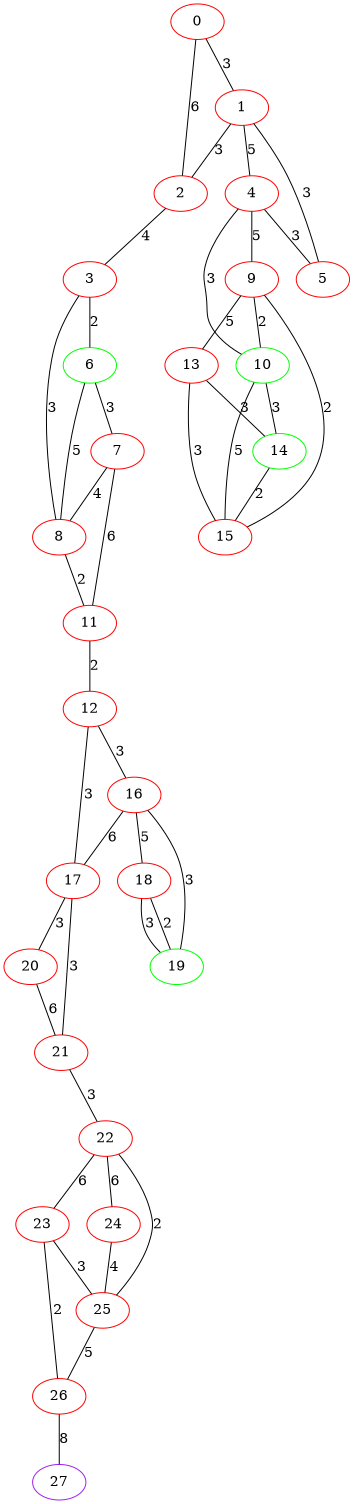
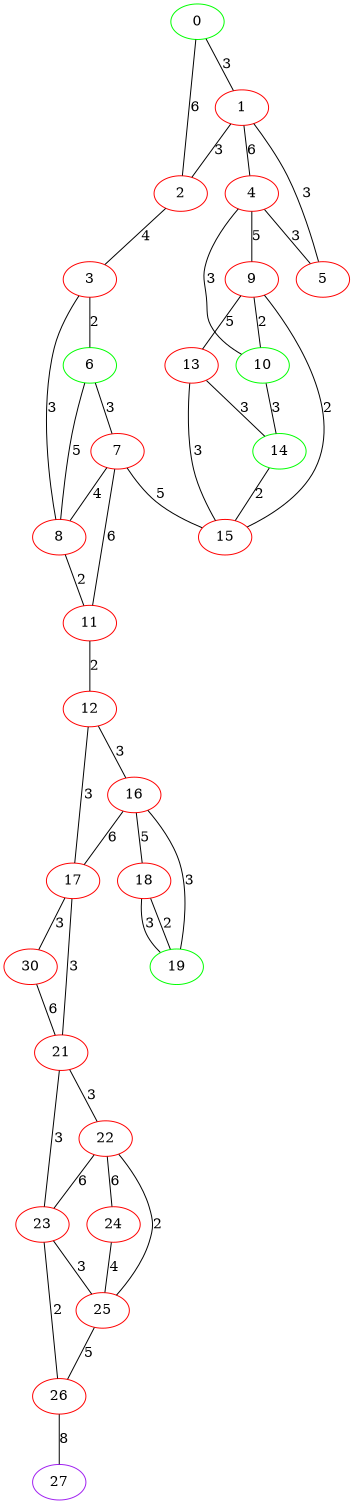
(198, 22) -> (198, 22)
(252, 151) -> (252, 151)
(231, 449) -> (159, 504)
(31, 967) -> (31, 967)
none -> (52, 1139)
